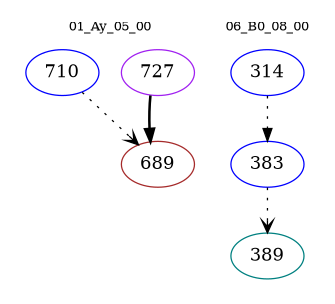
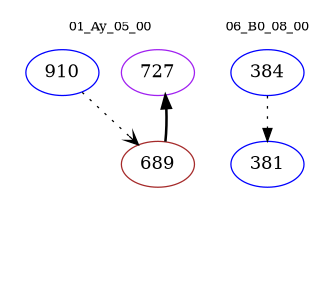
(62, 73) -> (62, 73)
(267, 73) -> (267, 73)
(149, 112) -> (166, 125)
(267, 164) -> (267, 164)
(267, 256) -> none
